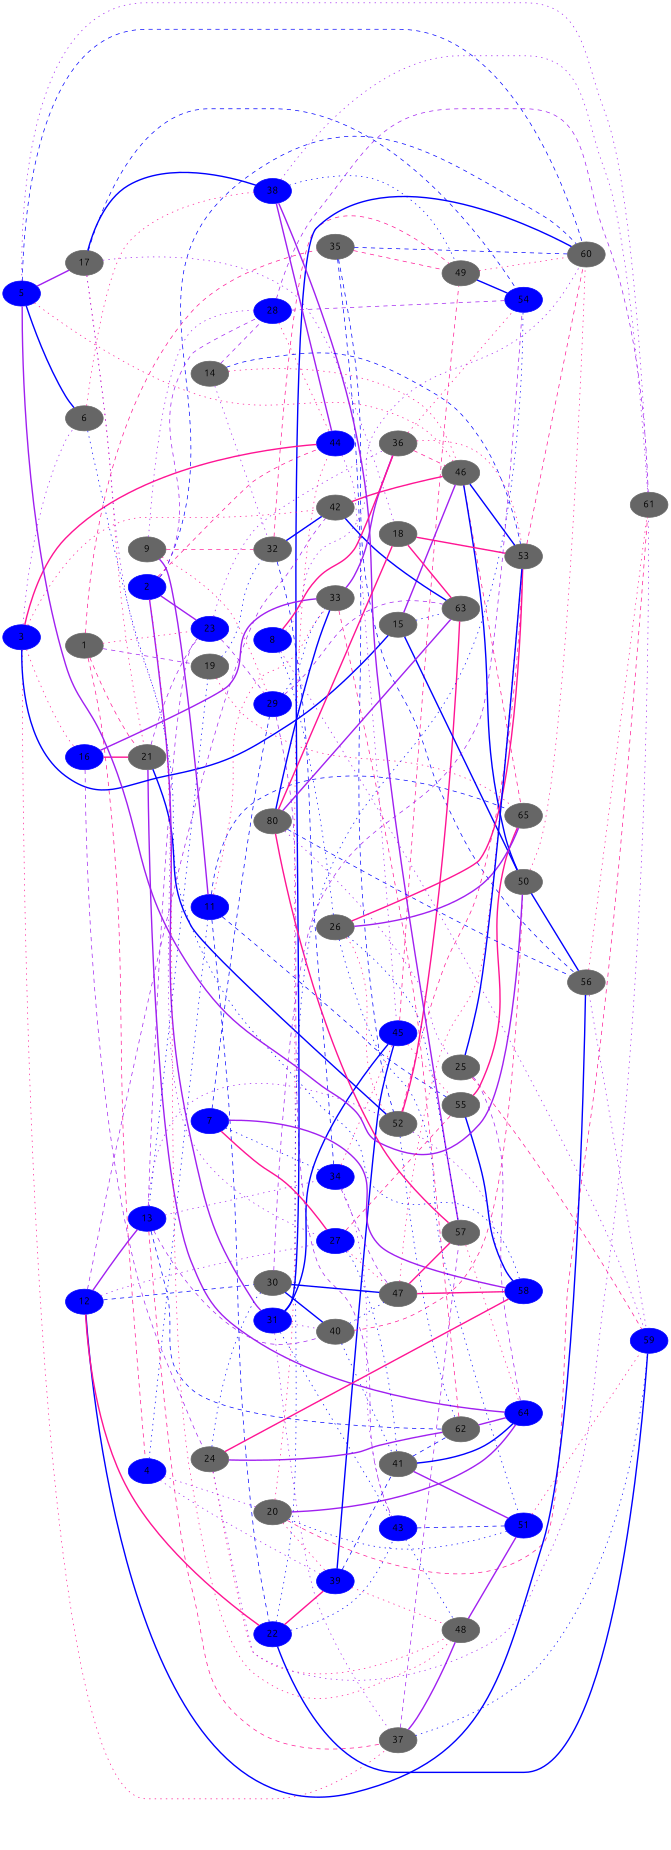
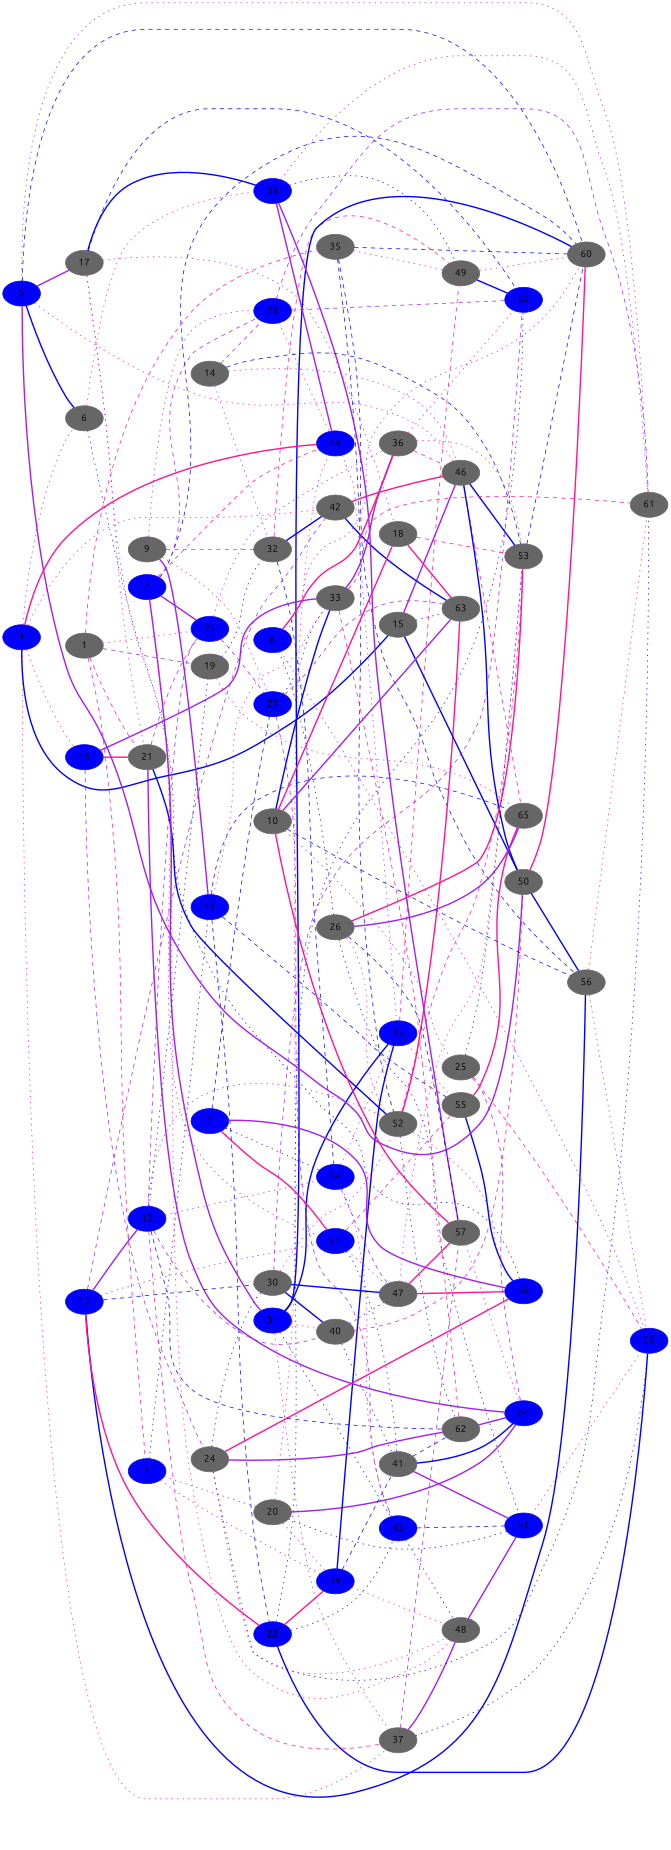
(398, 260) -> (398, 260)
(555, 406) -> (555, 406)
(461, 545) -> (461, 545)
(570, 570) -> (570, 570)
(500, 813) -> (500, 813)
(273, 821) -> (273, 821)
(425, 1042) -> (425, 1042)
(588, 1135) -> (471, 497)
none -> (340, 1207)
(603, 1310) -> (603, 1310)
